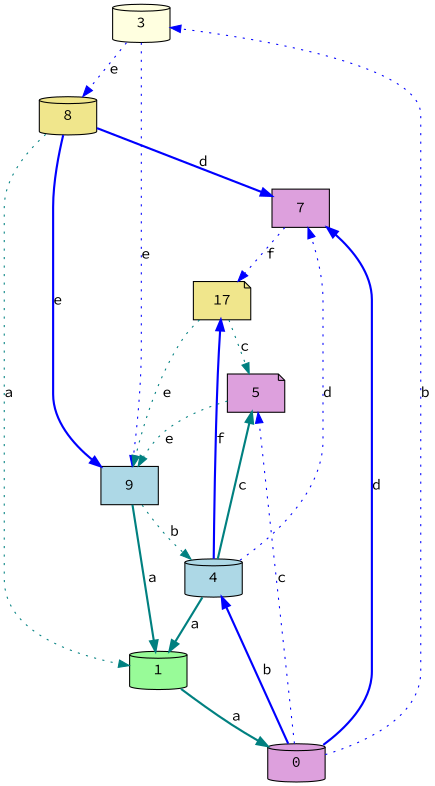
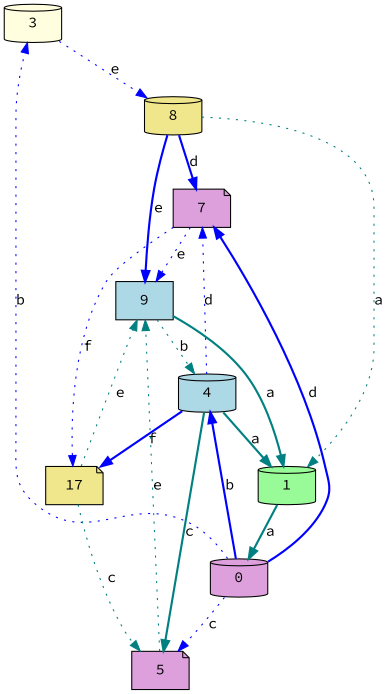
(301, 208) -> (202, 208)
(141, 249) -> (176, 250)
